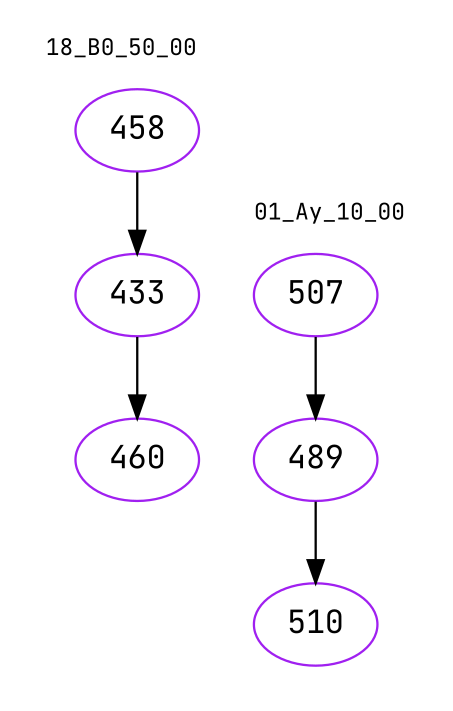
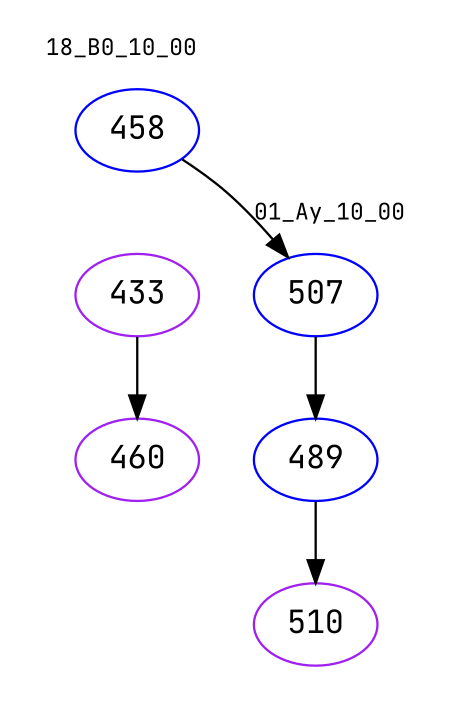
(122, 49) -> (122, 49)
(137, 130) -> (137, 130)
(137, 202) -> (250, 215)
(316, 295) -> (316, 295)
(316, 460) -> (316, 460)
